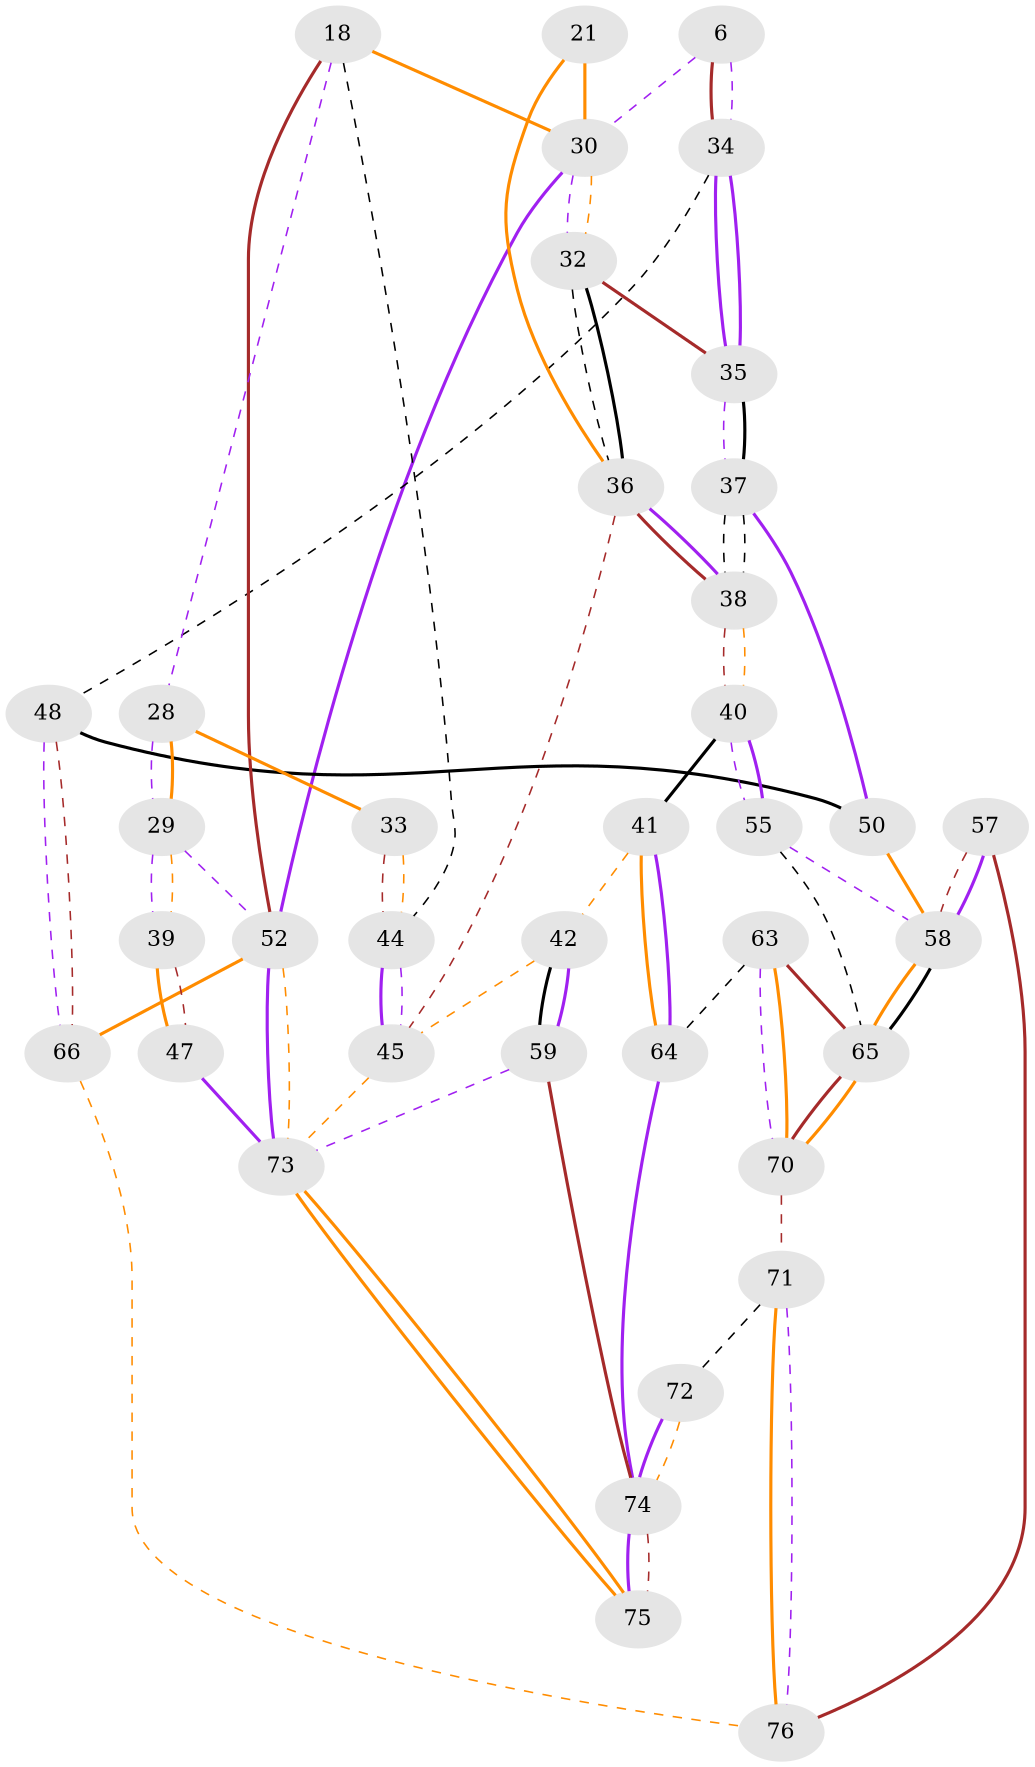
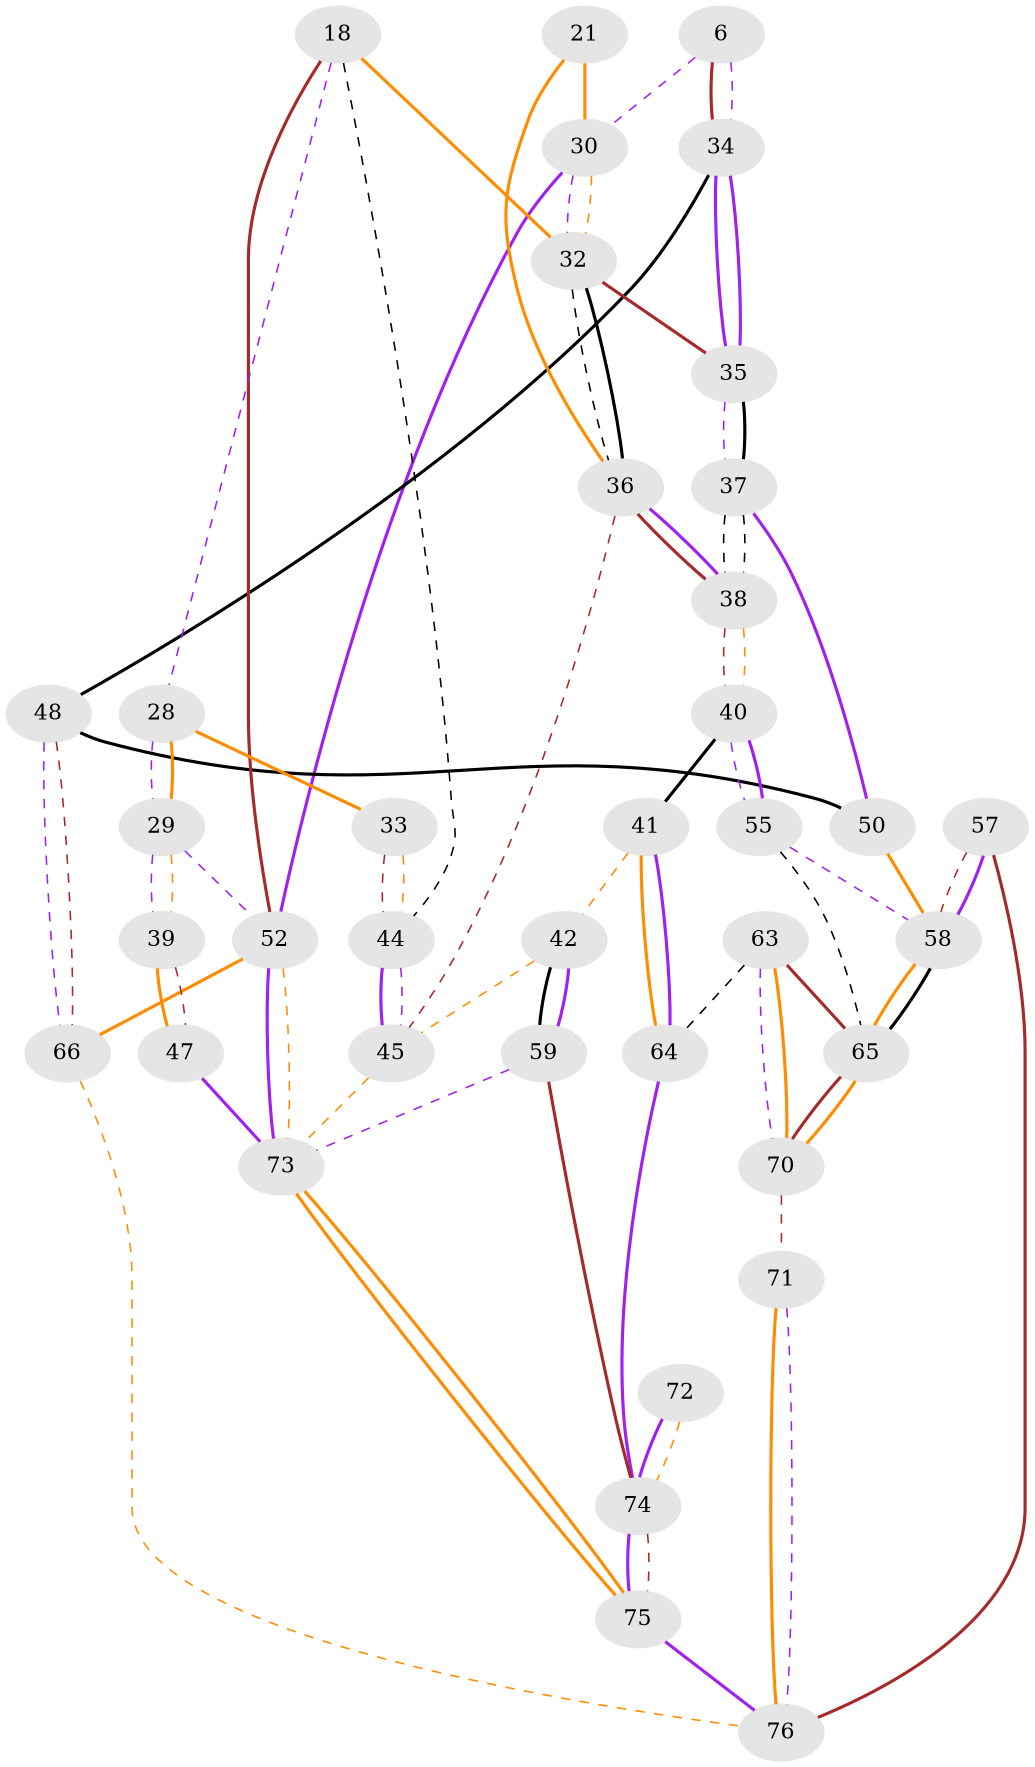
(461, 91) -> (456, 148)
(425, 469) -> (425, 469)
(731, 1336) -> none
none -> (710, 1676)
